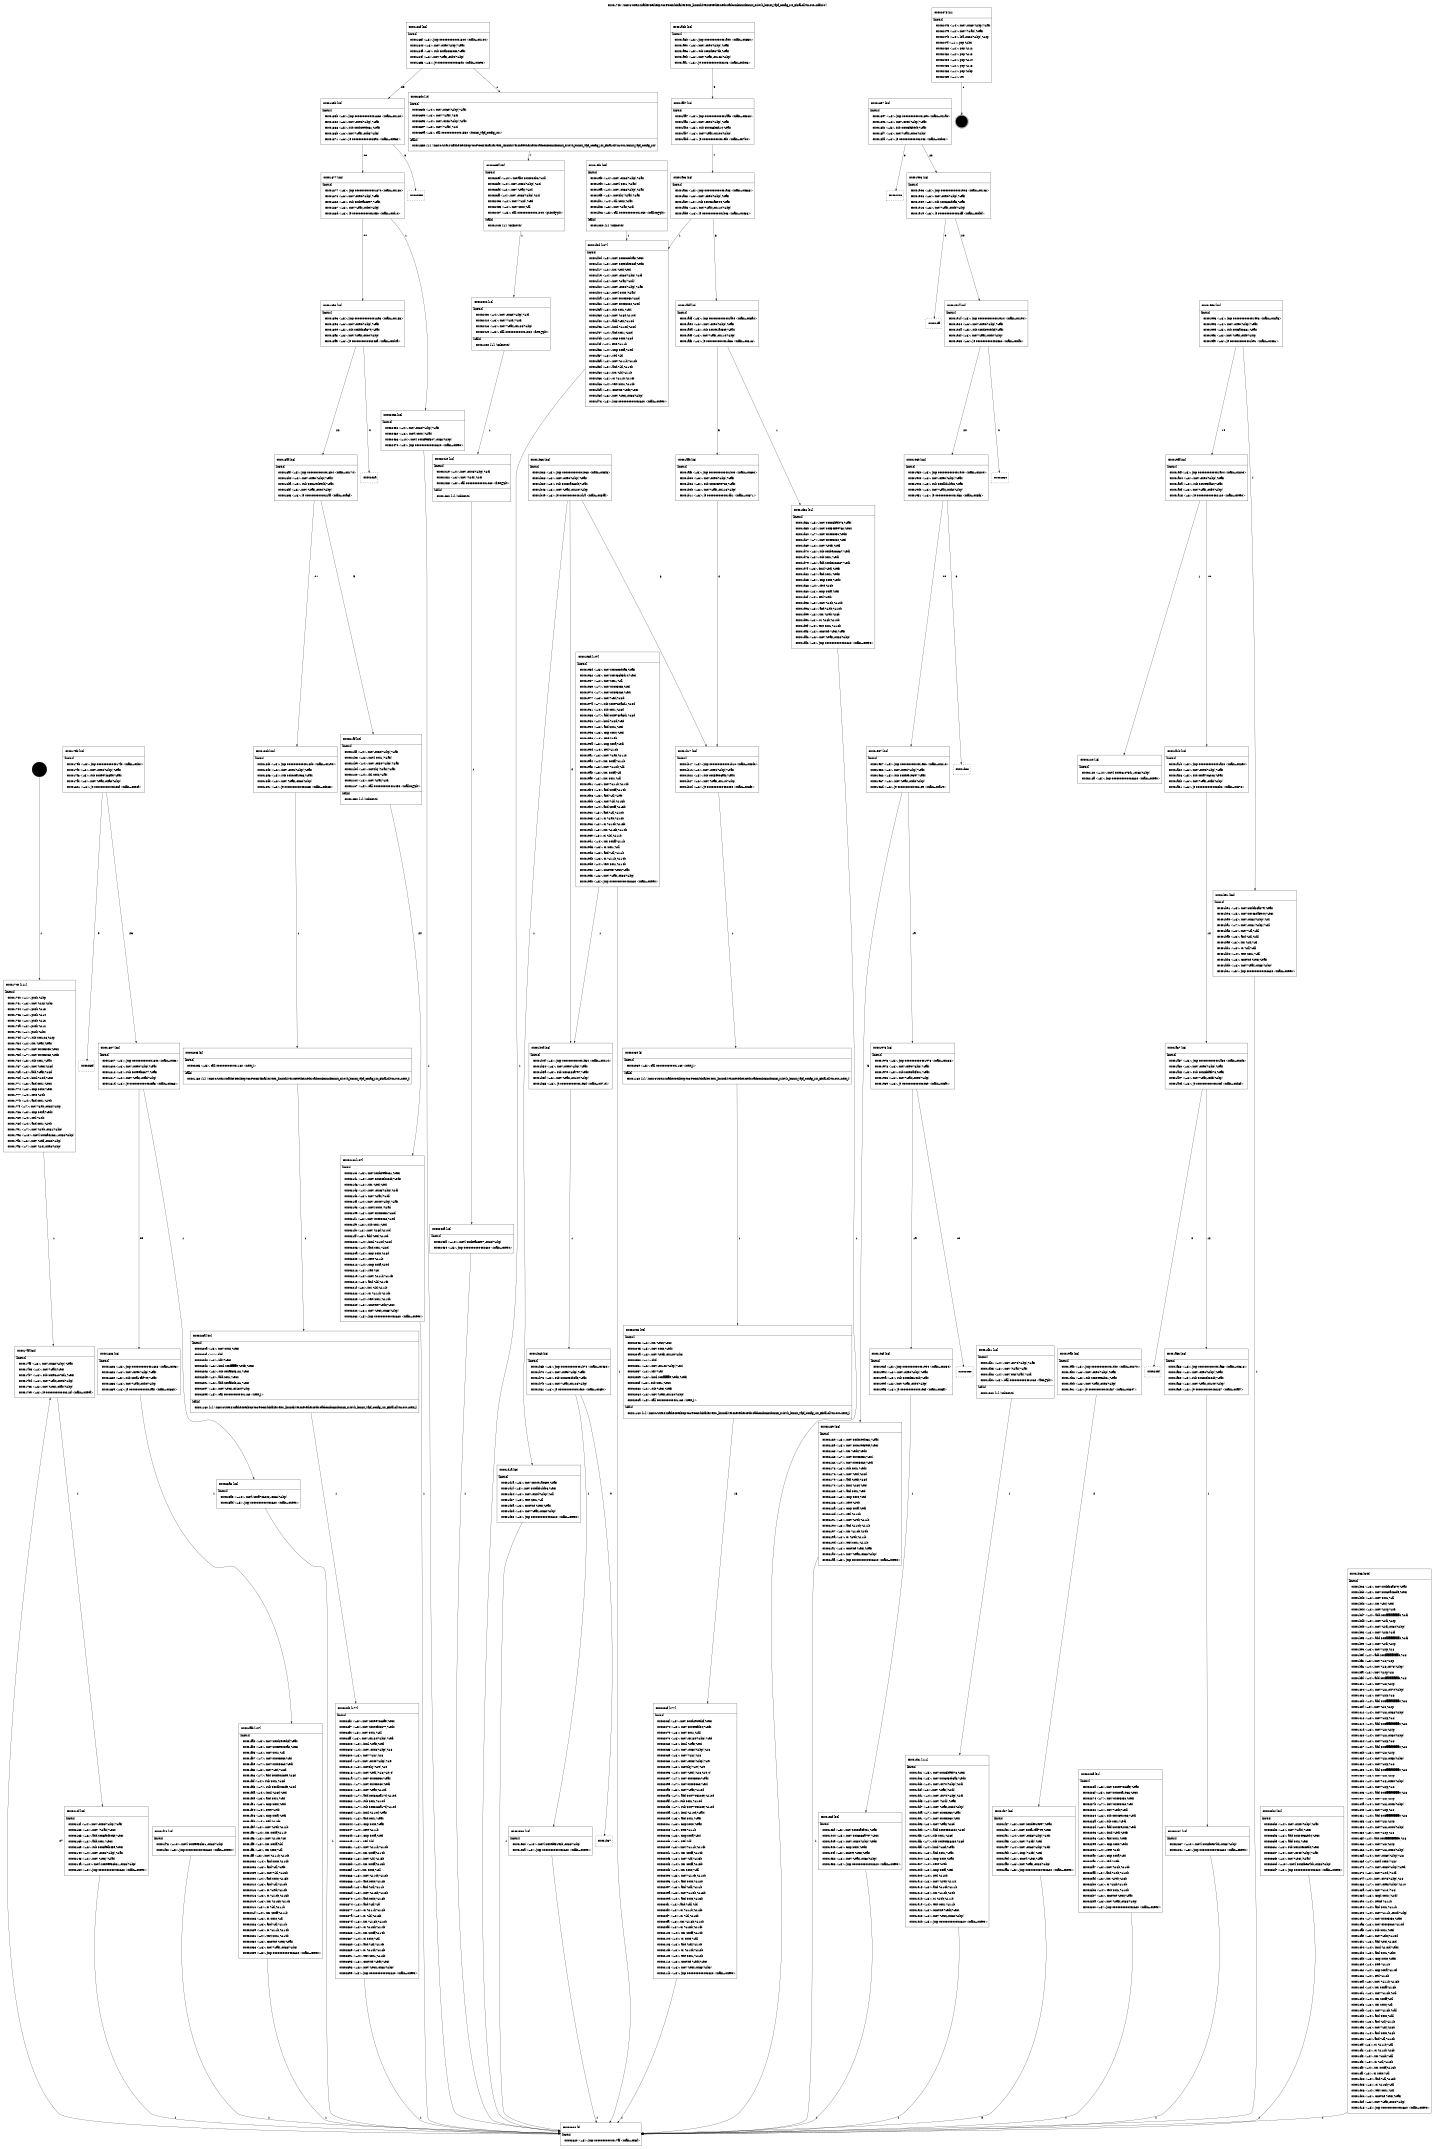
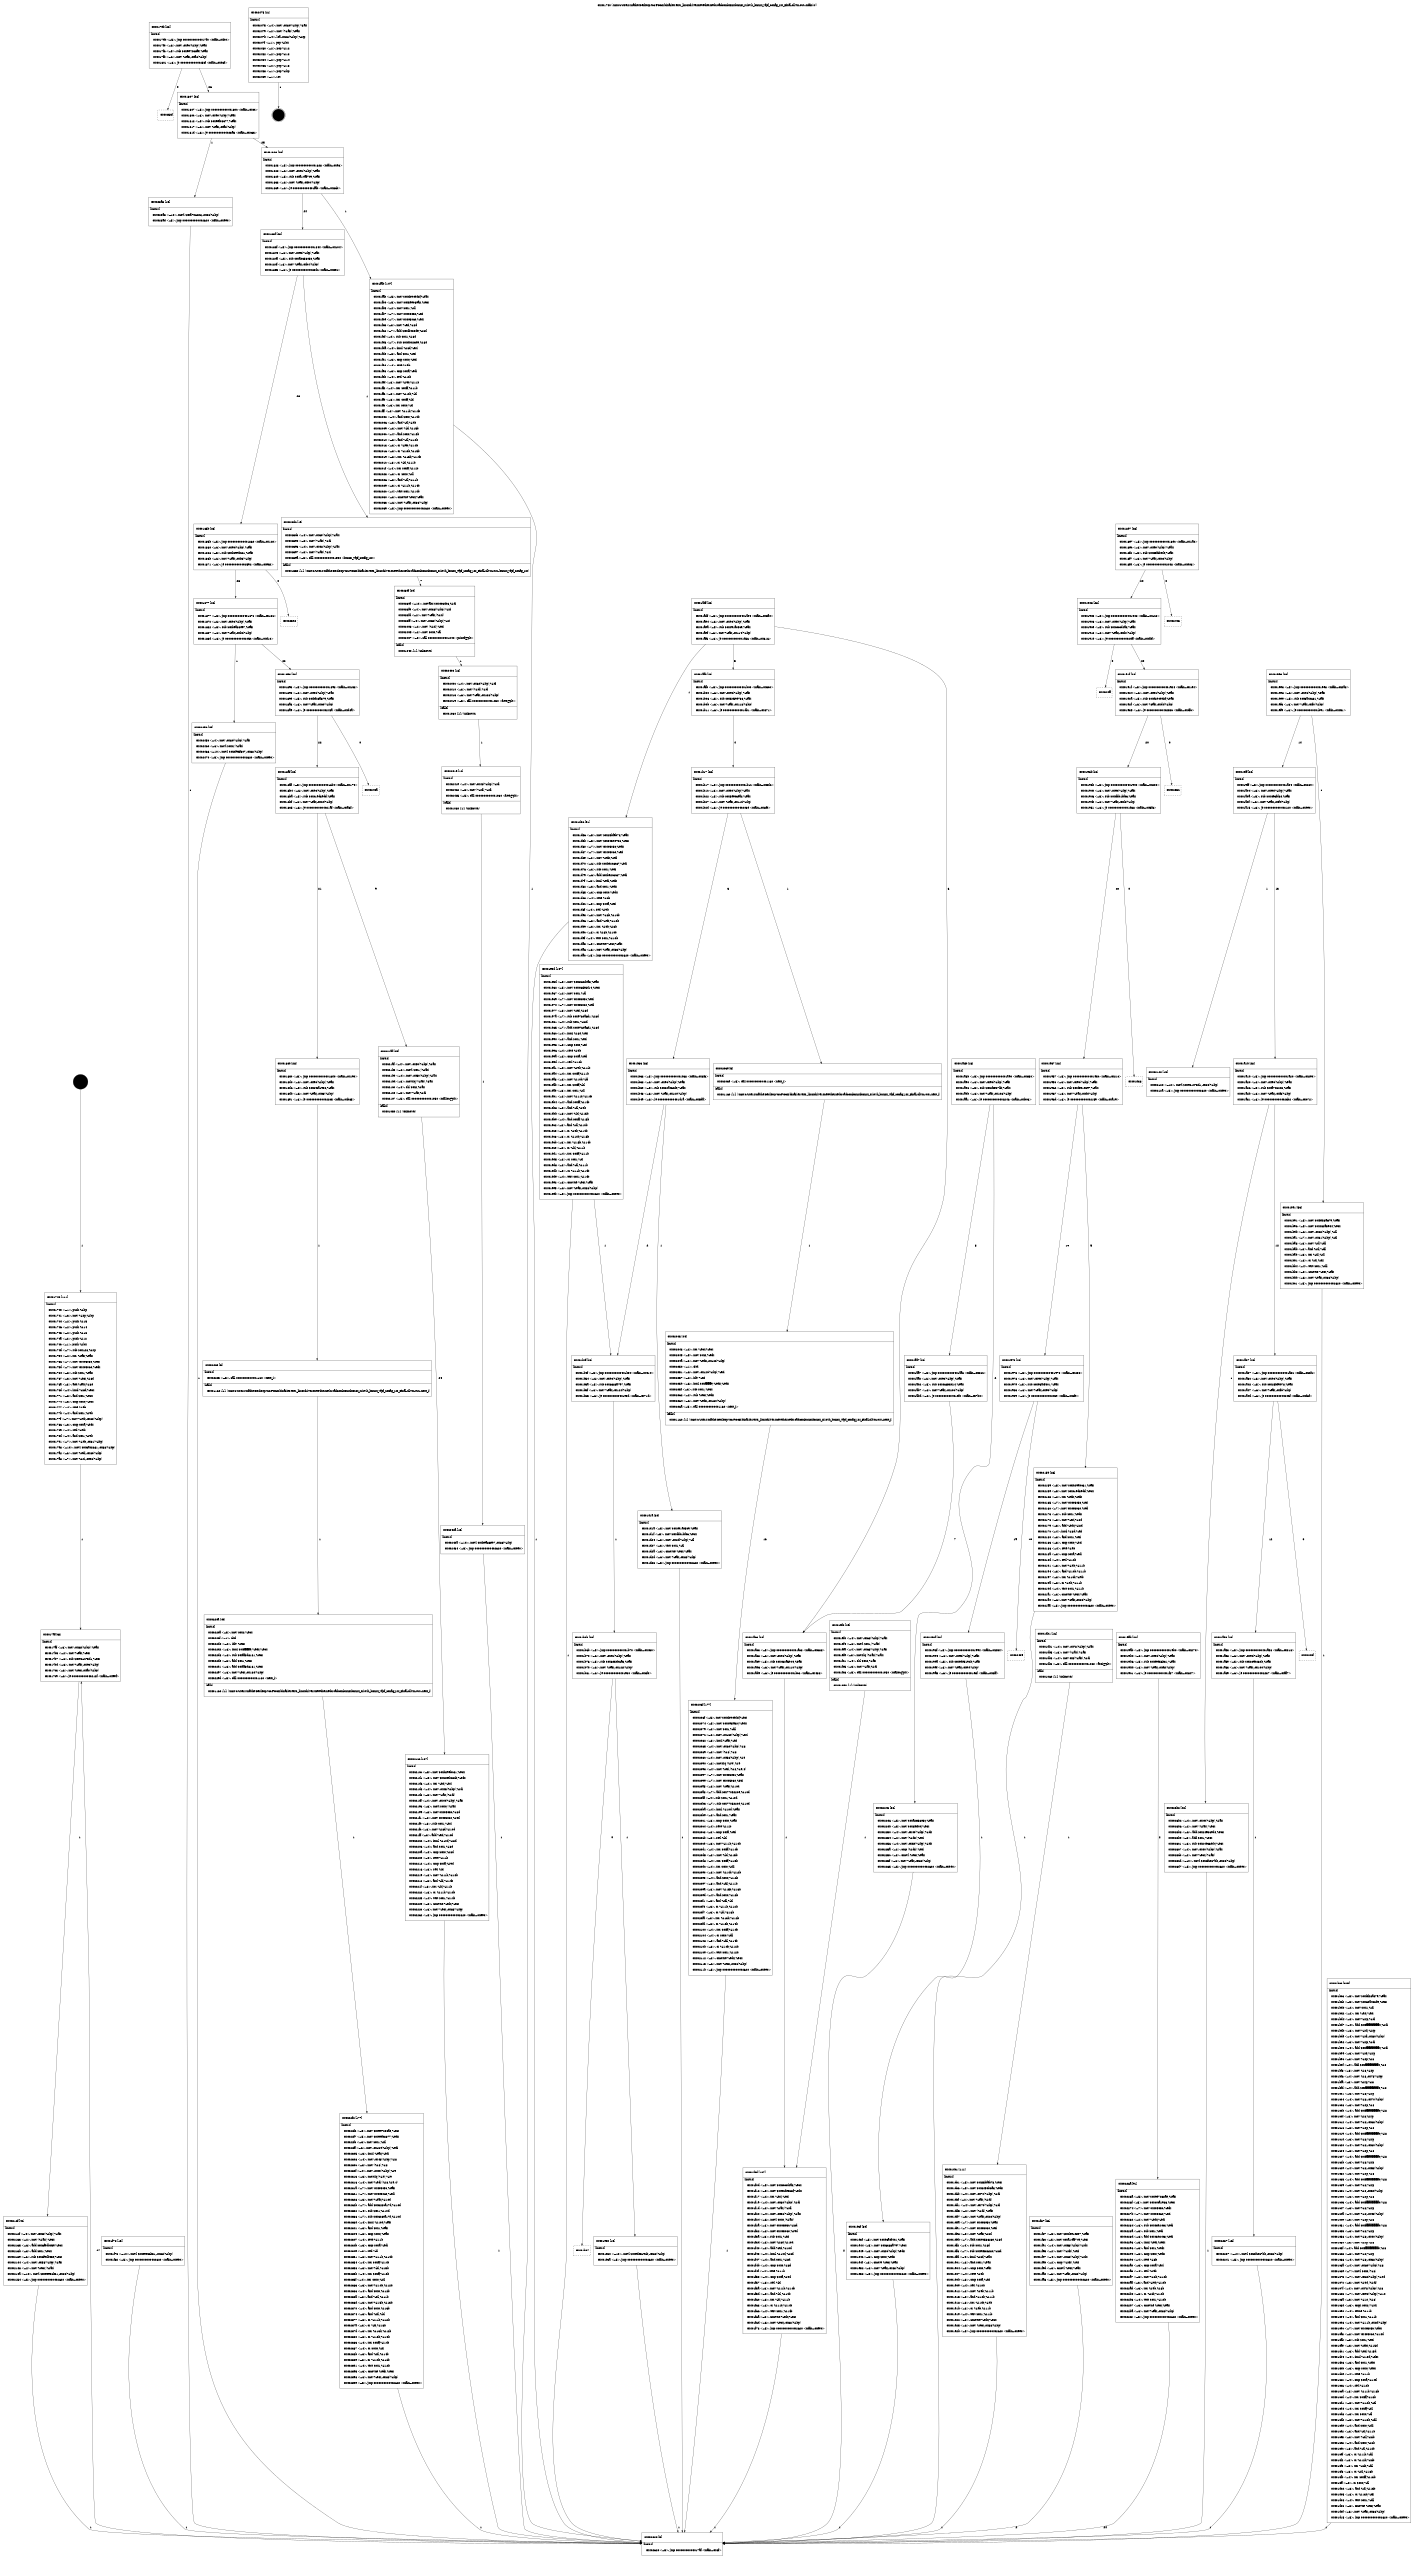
none -> (303, 211)
(715, 259) -> (948, 1083)
(646, 622) -> (701, 935)
none -> (1214, 1451)
(1068, 1600) -> (1158, 1928)
none -> (915, 1838)
(1066, 2118) -> (1105, 2528)
